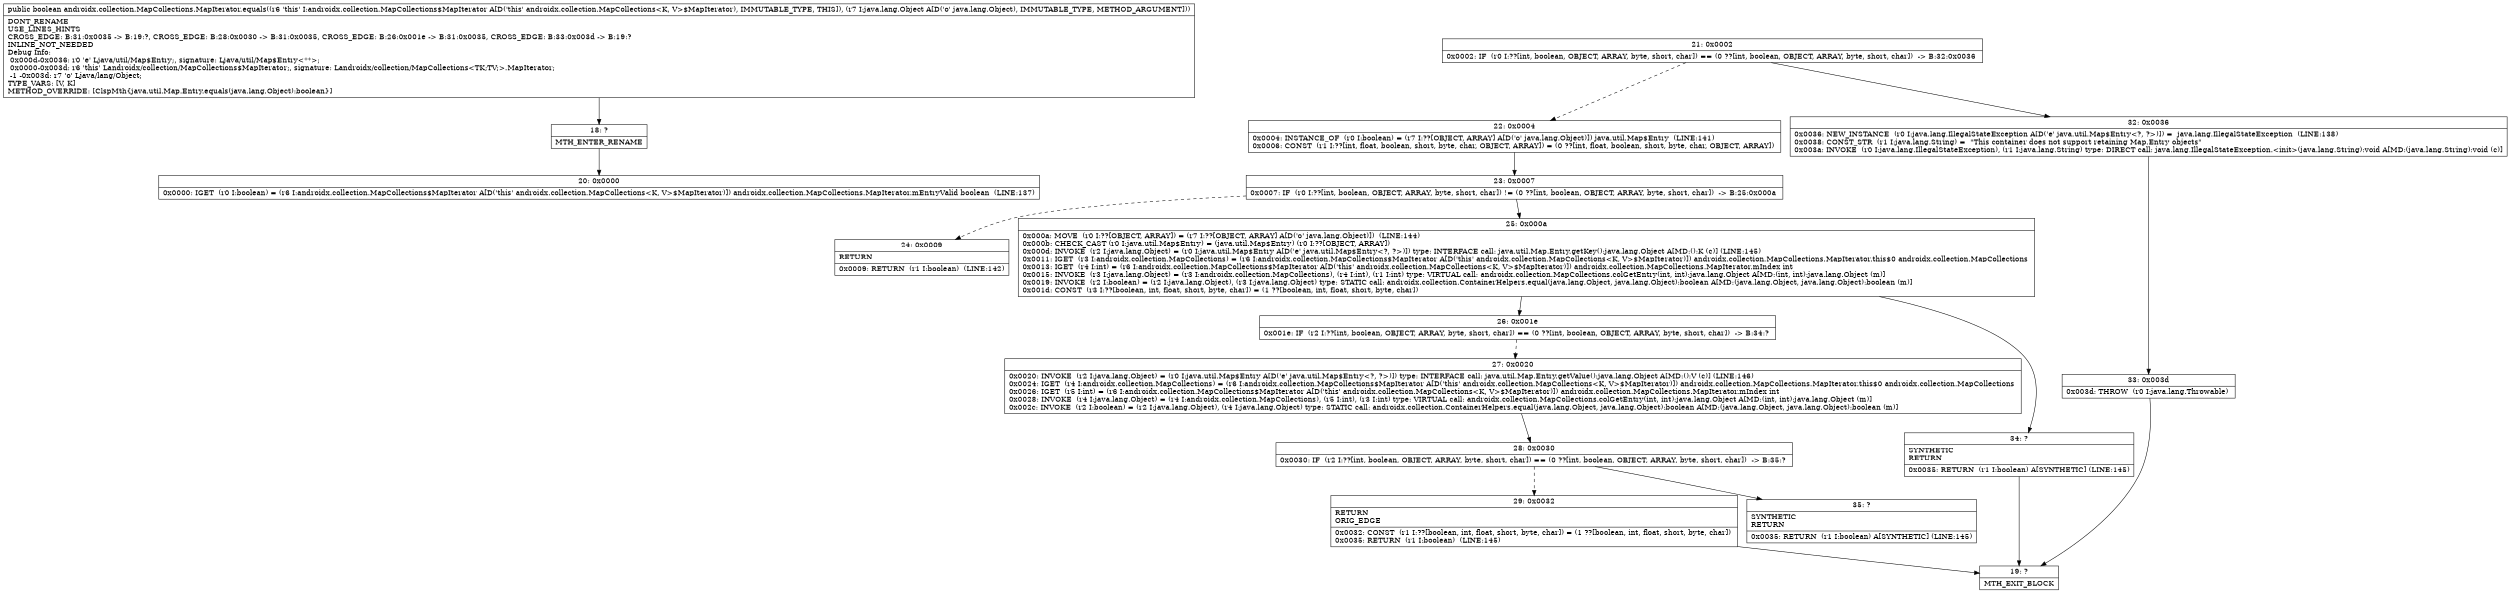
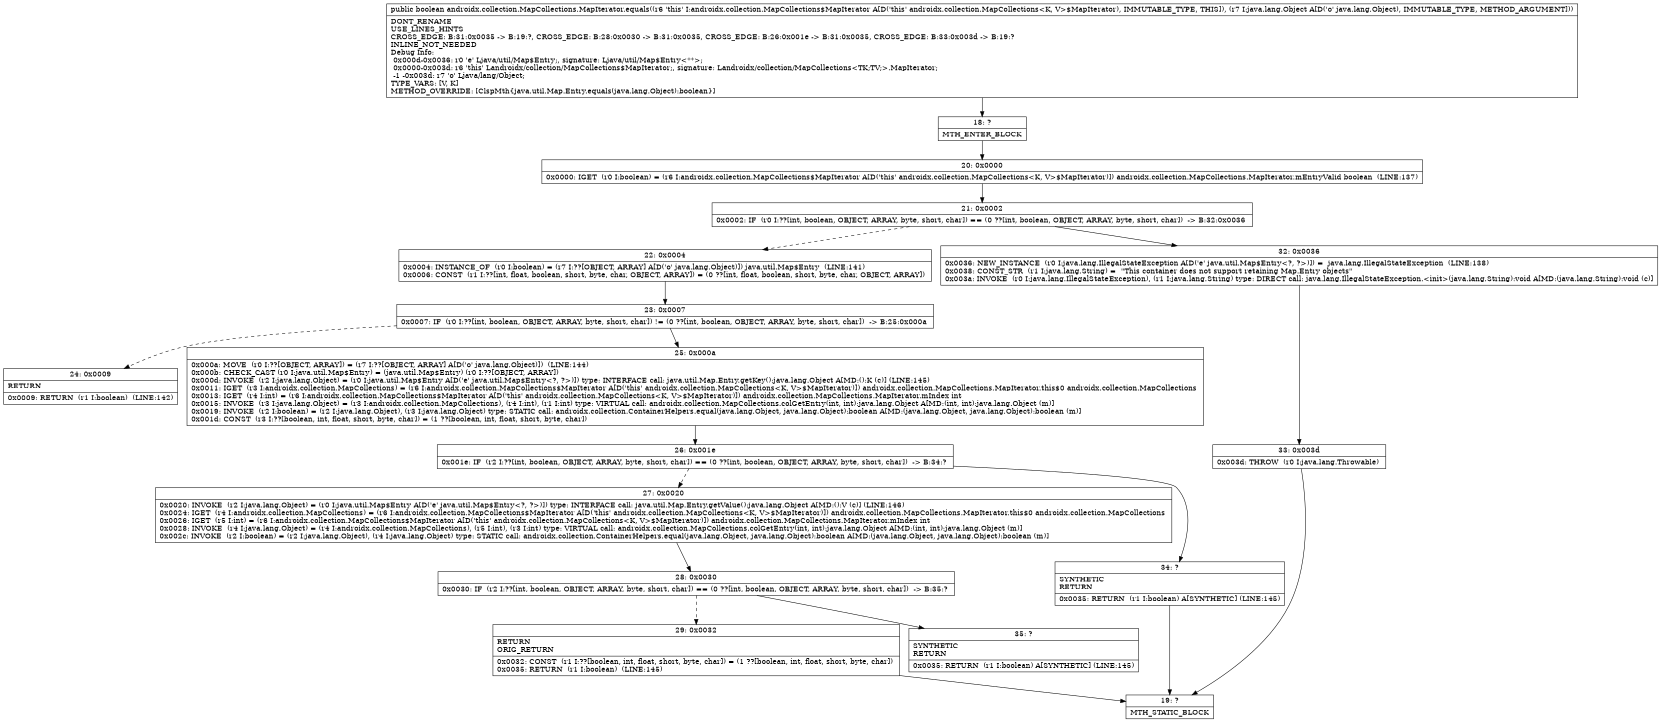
(599, 142) -> (982, 134)
none -> (982, 191)
(1990, 332) -> (1102, 475)
(1358, 521) -> (526, 650)
(2019, 584) -> (1170, 713)
